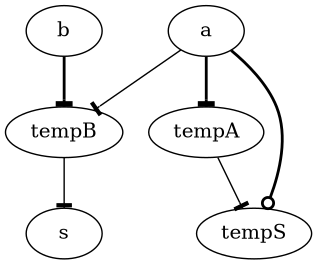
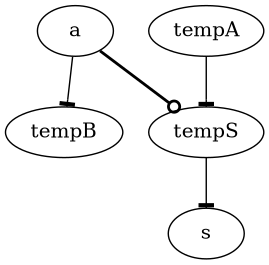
(64, 31) -> none
(206, 78) -> none
(64, 180) -> (206, 180)
